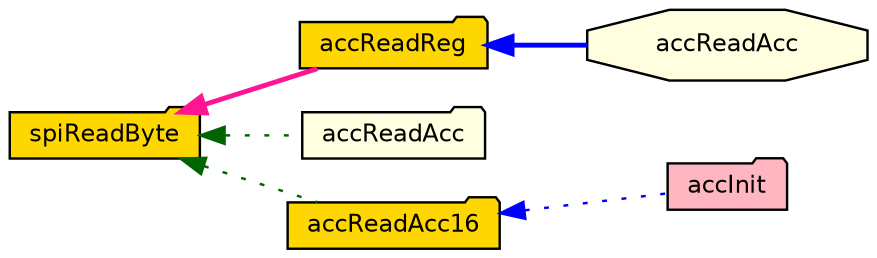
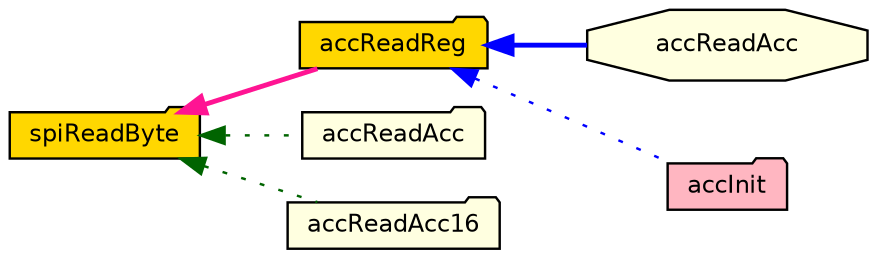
(596, 202) -> (573, 121)
(394, 226) -> (394, 226)
